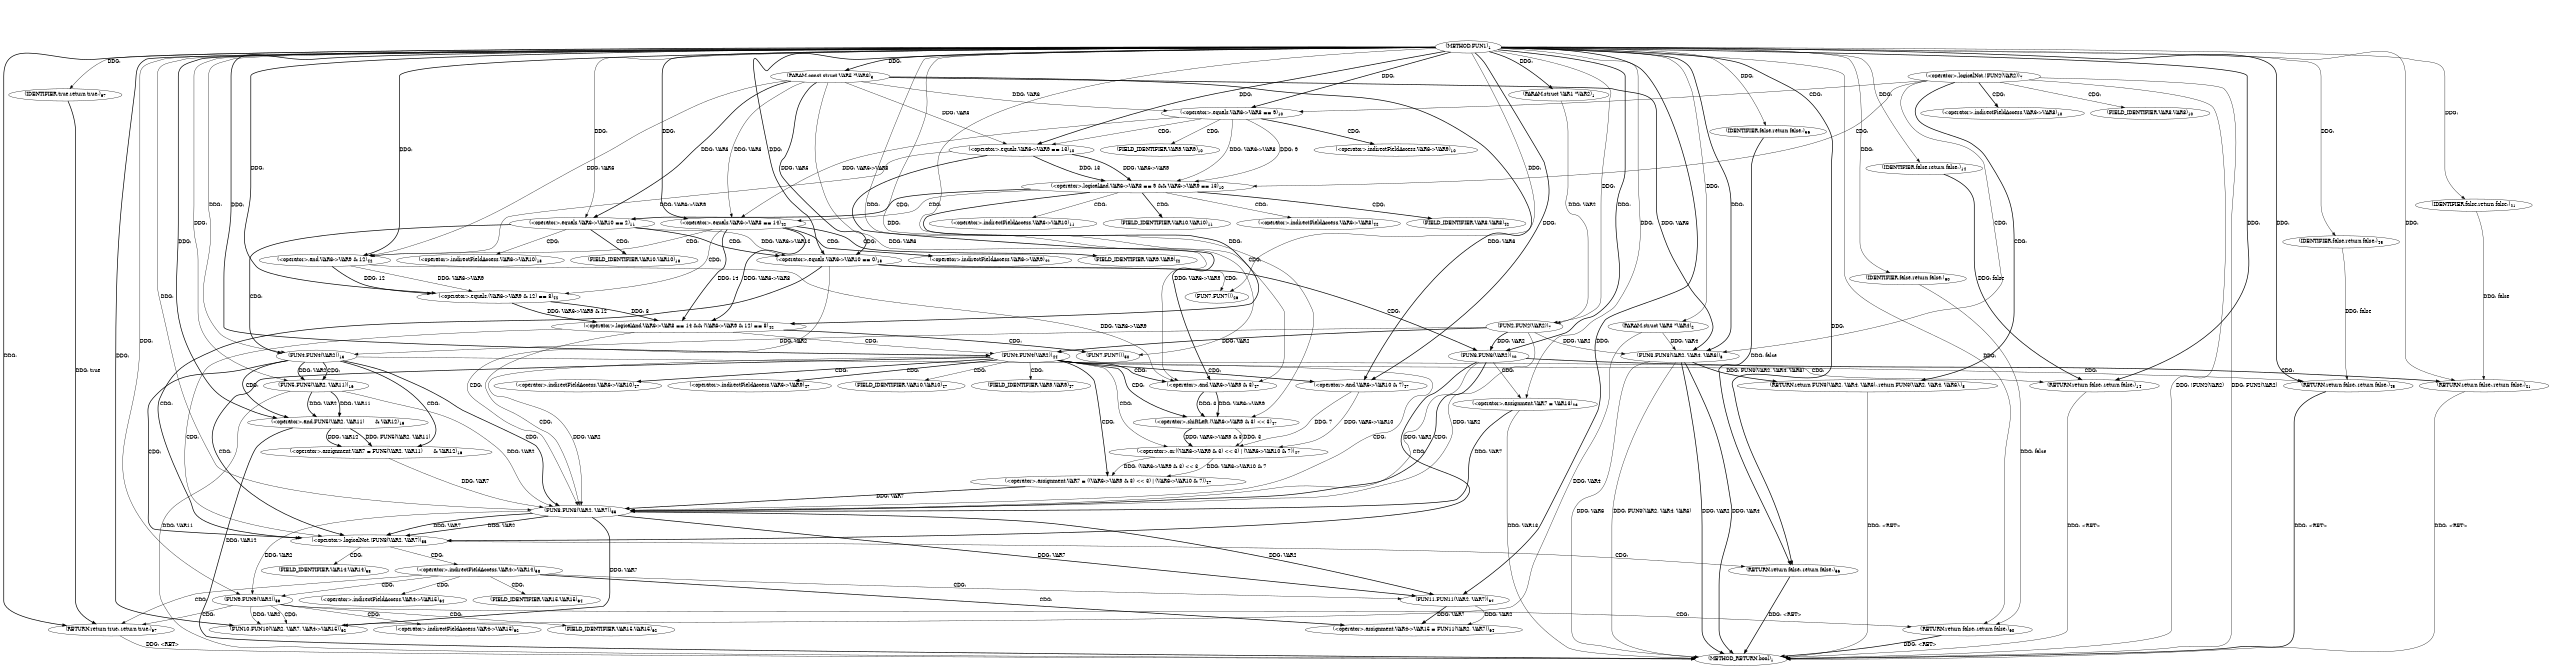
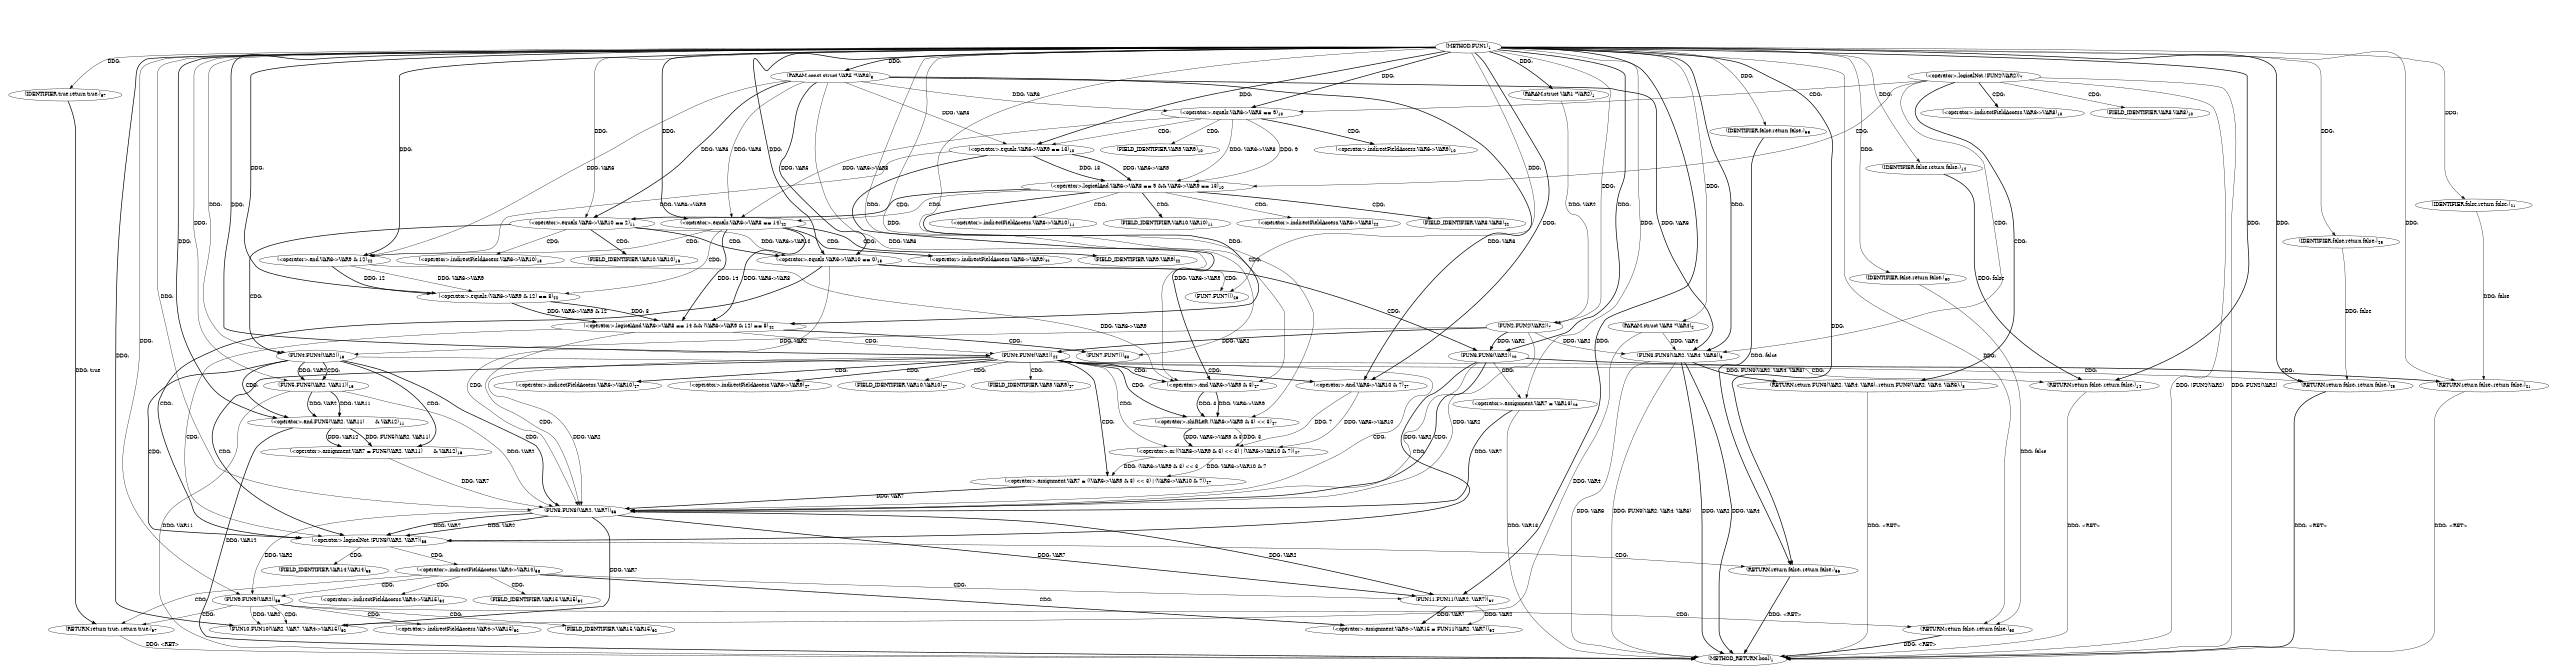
(60, 57) -> none
(402, 422) -> (402, 422)
